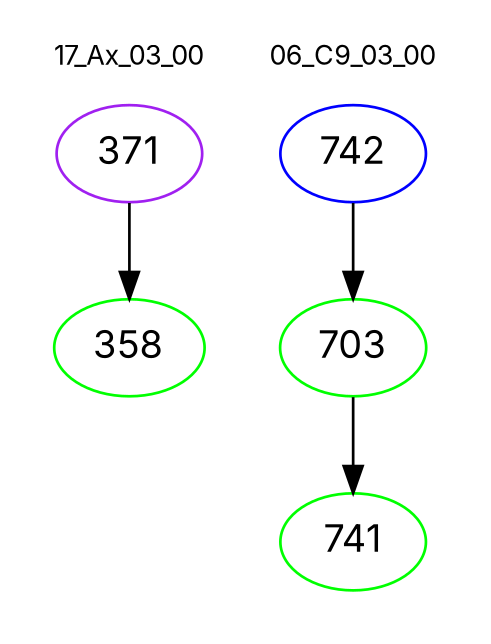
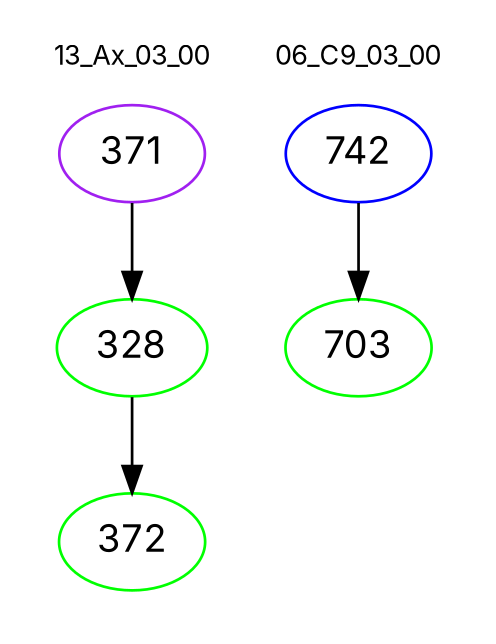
(129, 58) -> (132, 58)
(129, 348) -> (132, 348)
none -> (132, 542)
(353, 542) -> none
